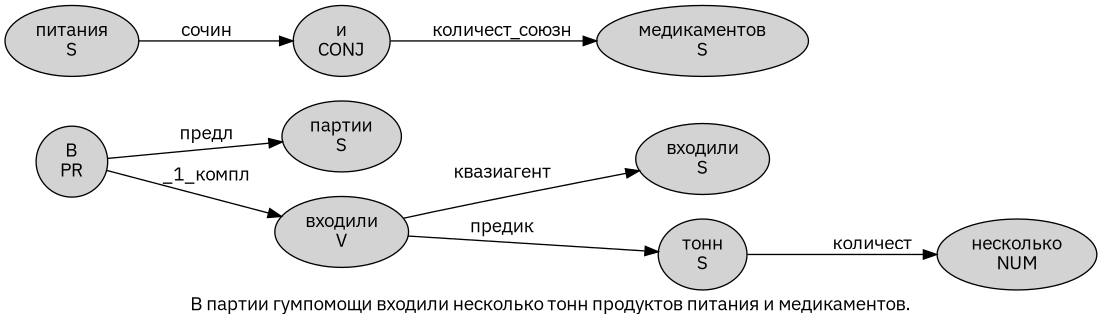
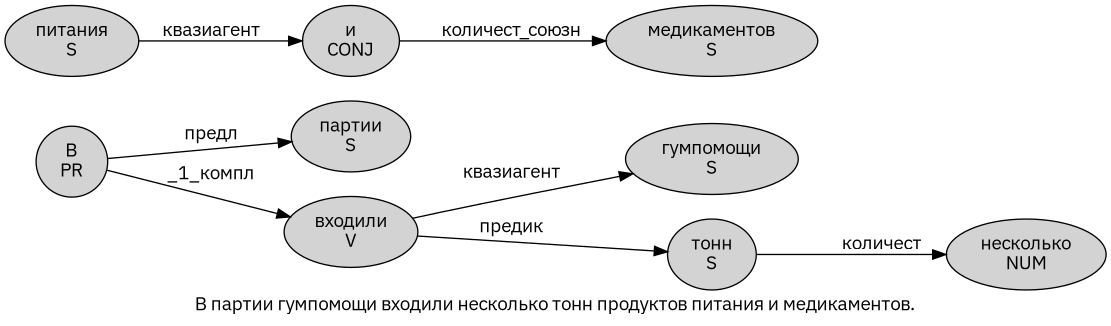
(207, 31) -> (211, 31)
(703, 159) -> (712, 159)
